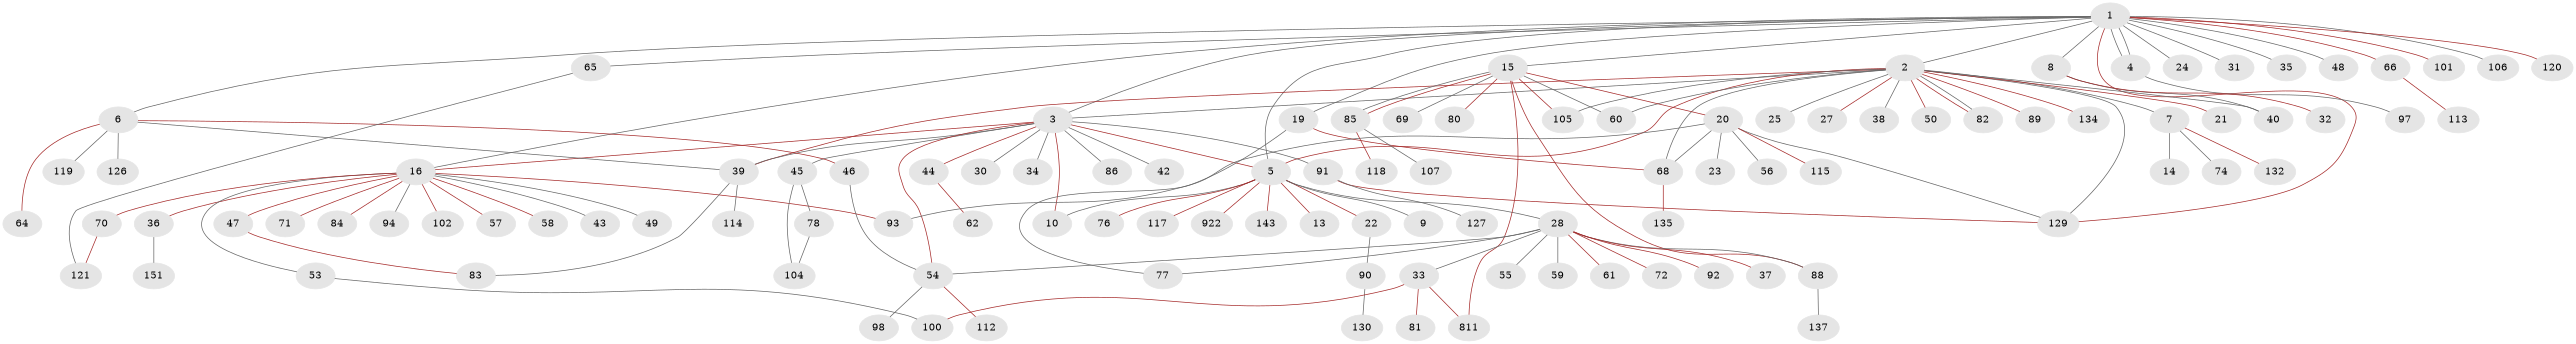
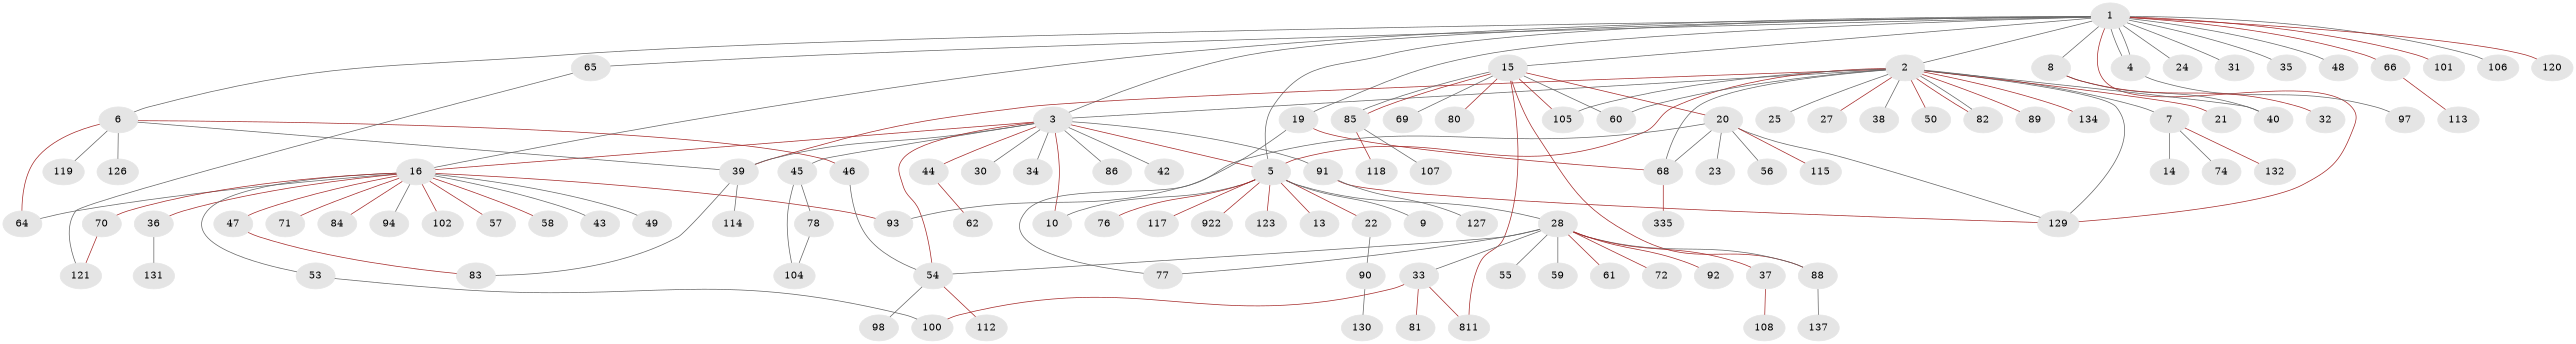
none -> (155, 199)
(1266, 224) -> (1266, 224)
(1663, 224) -> (1663, 224)
(154, 276) -> (154, 276)
none -> (1764, 328)
